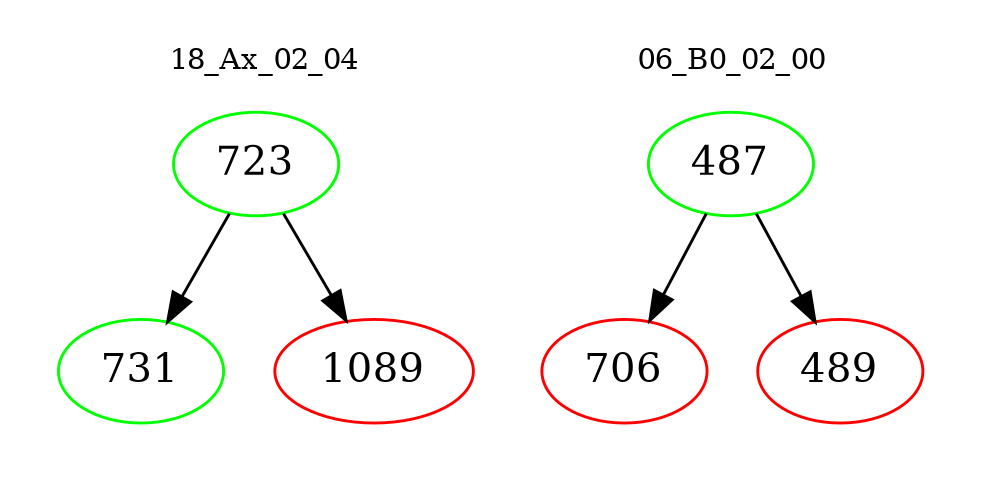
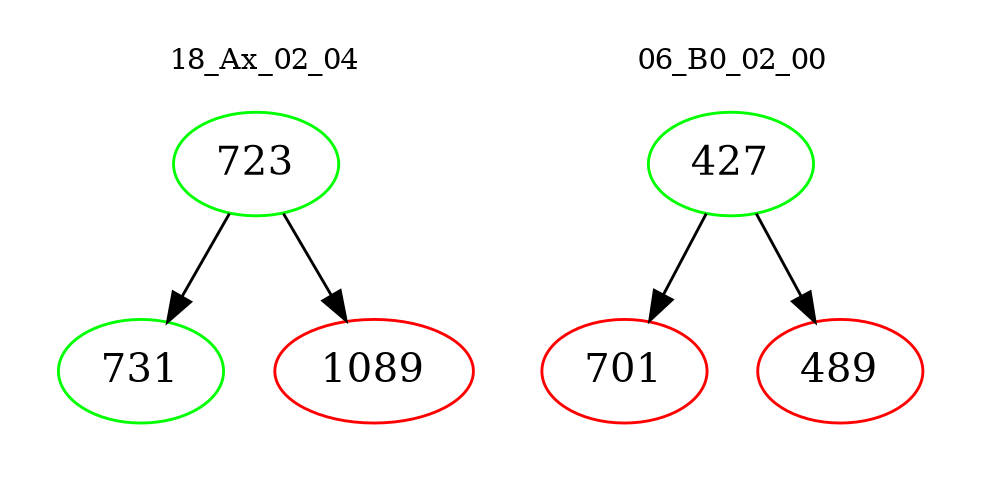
(731, 164) -> (731, 164)
(624, 371) -> (624, 371)
